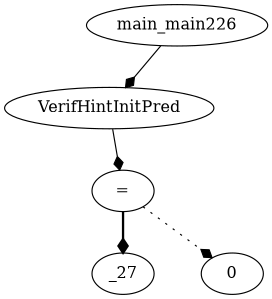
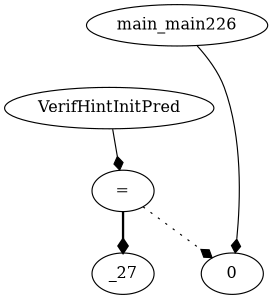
(148, 61) -> (236, 138)
